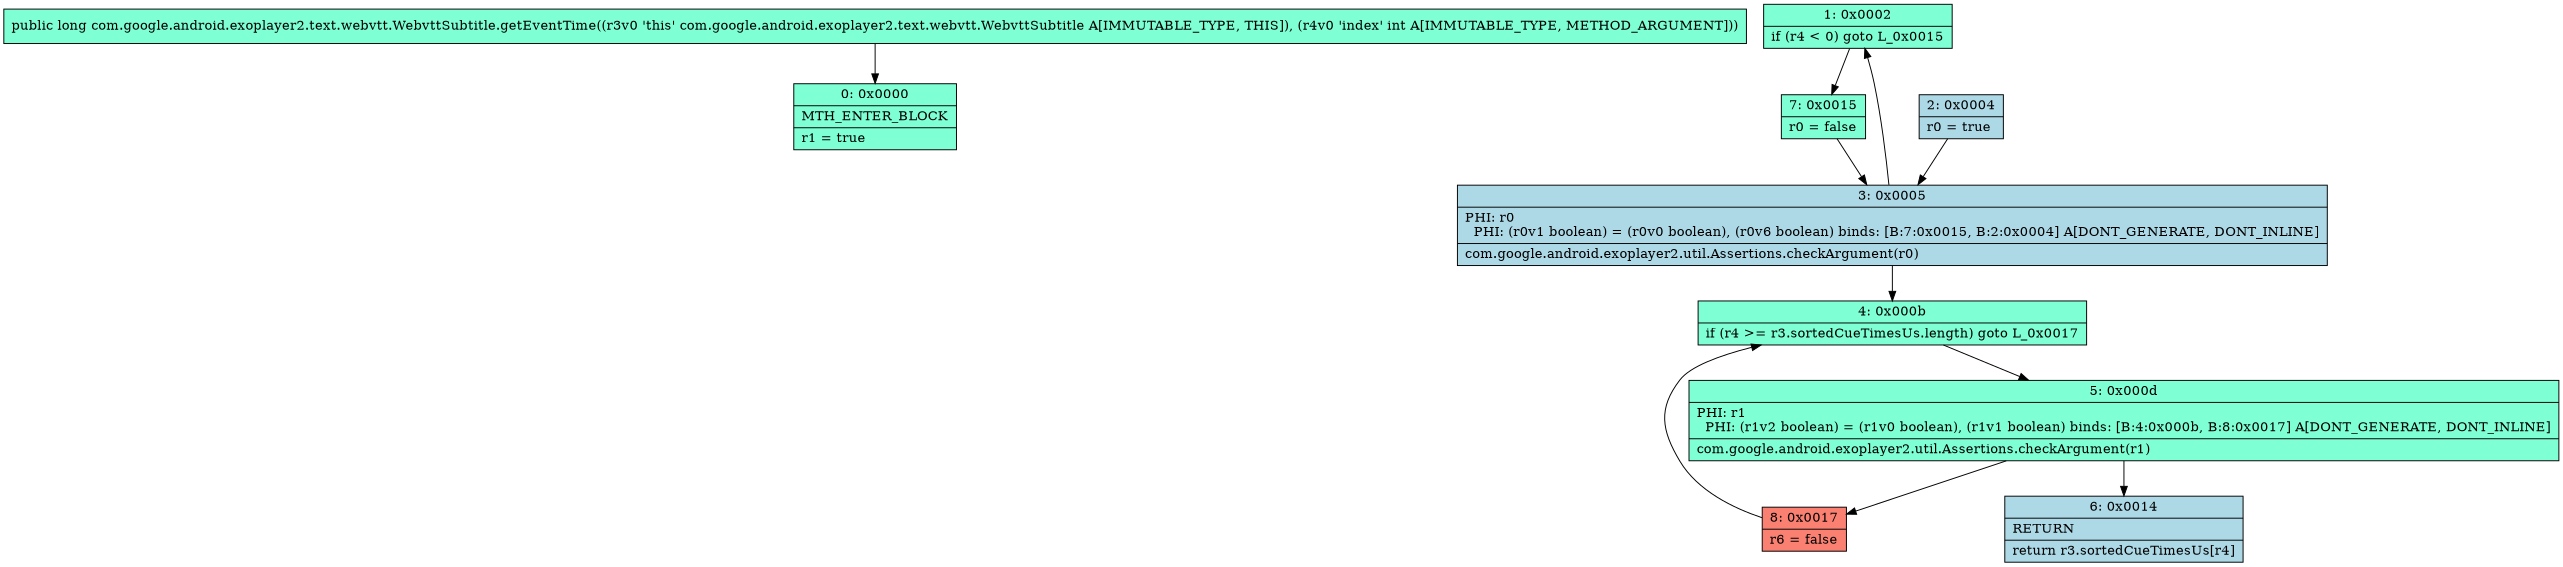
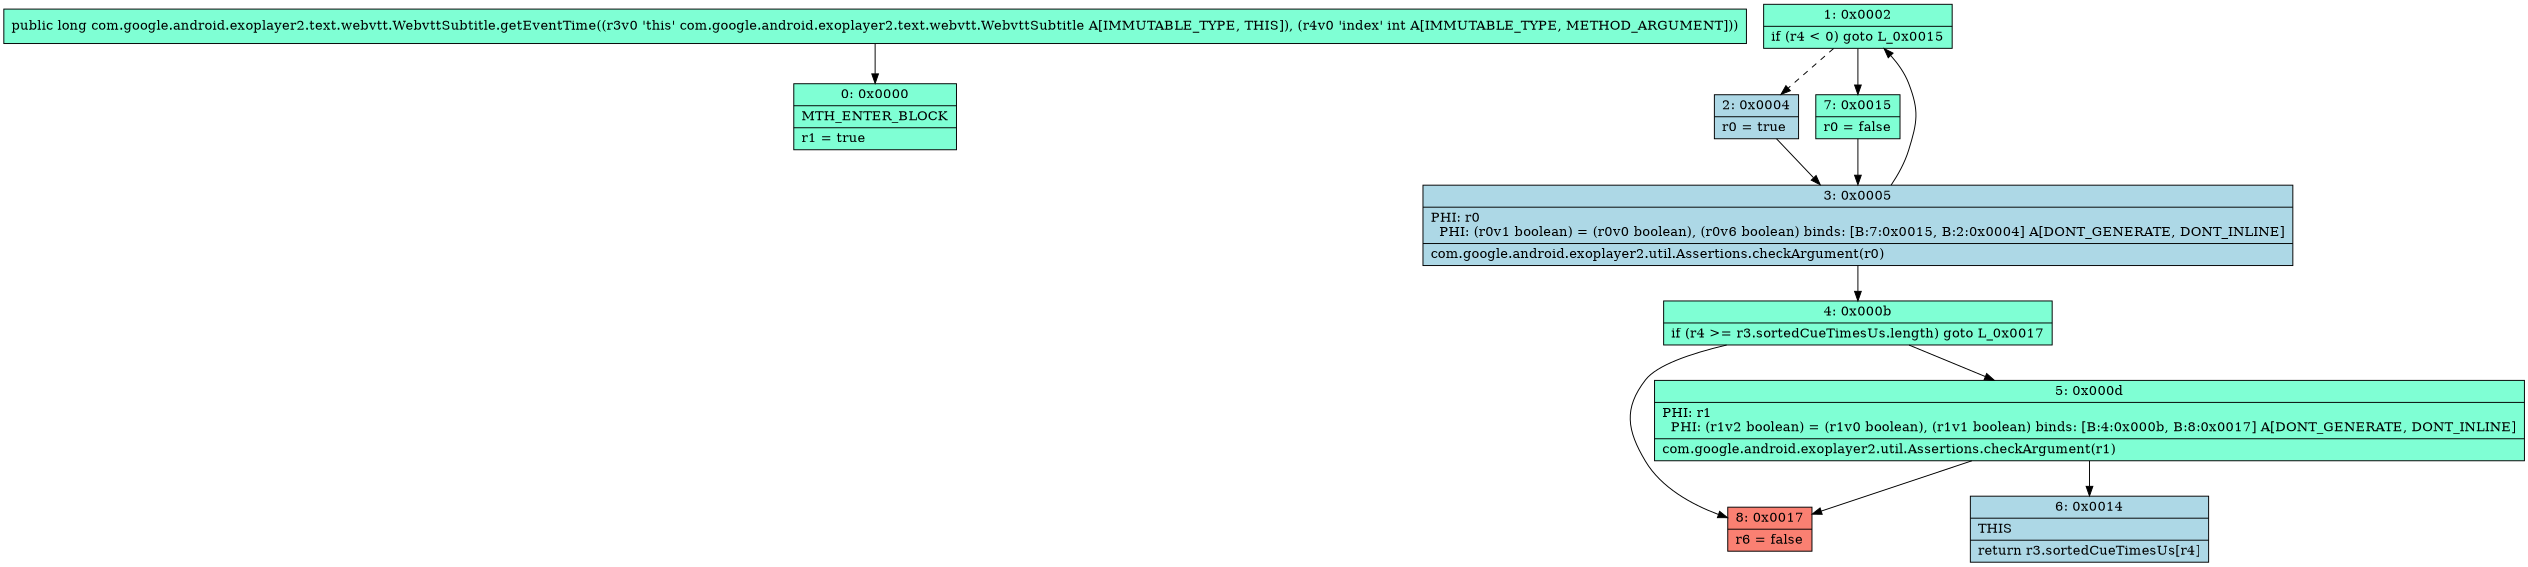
none -> (1811, 68)
(1666, 431) -> (1630, 421)
(2044, 529) -> (1996, 529)
